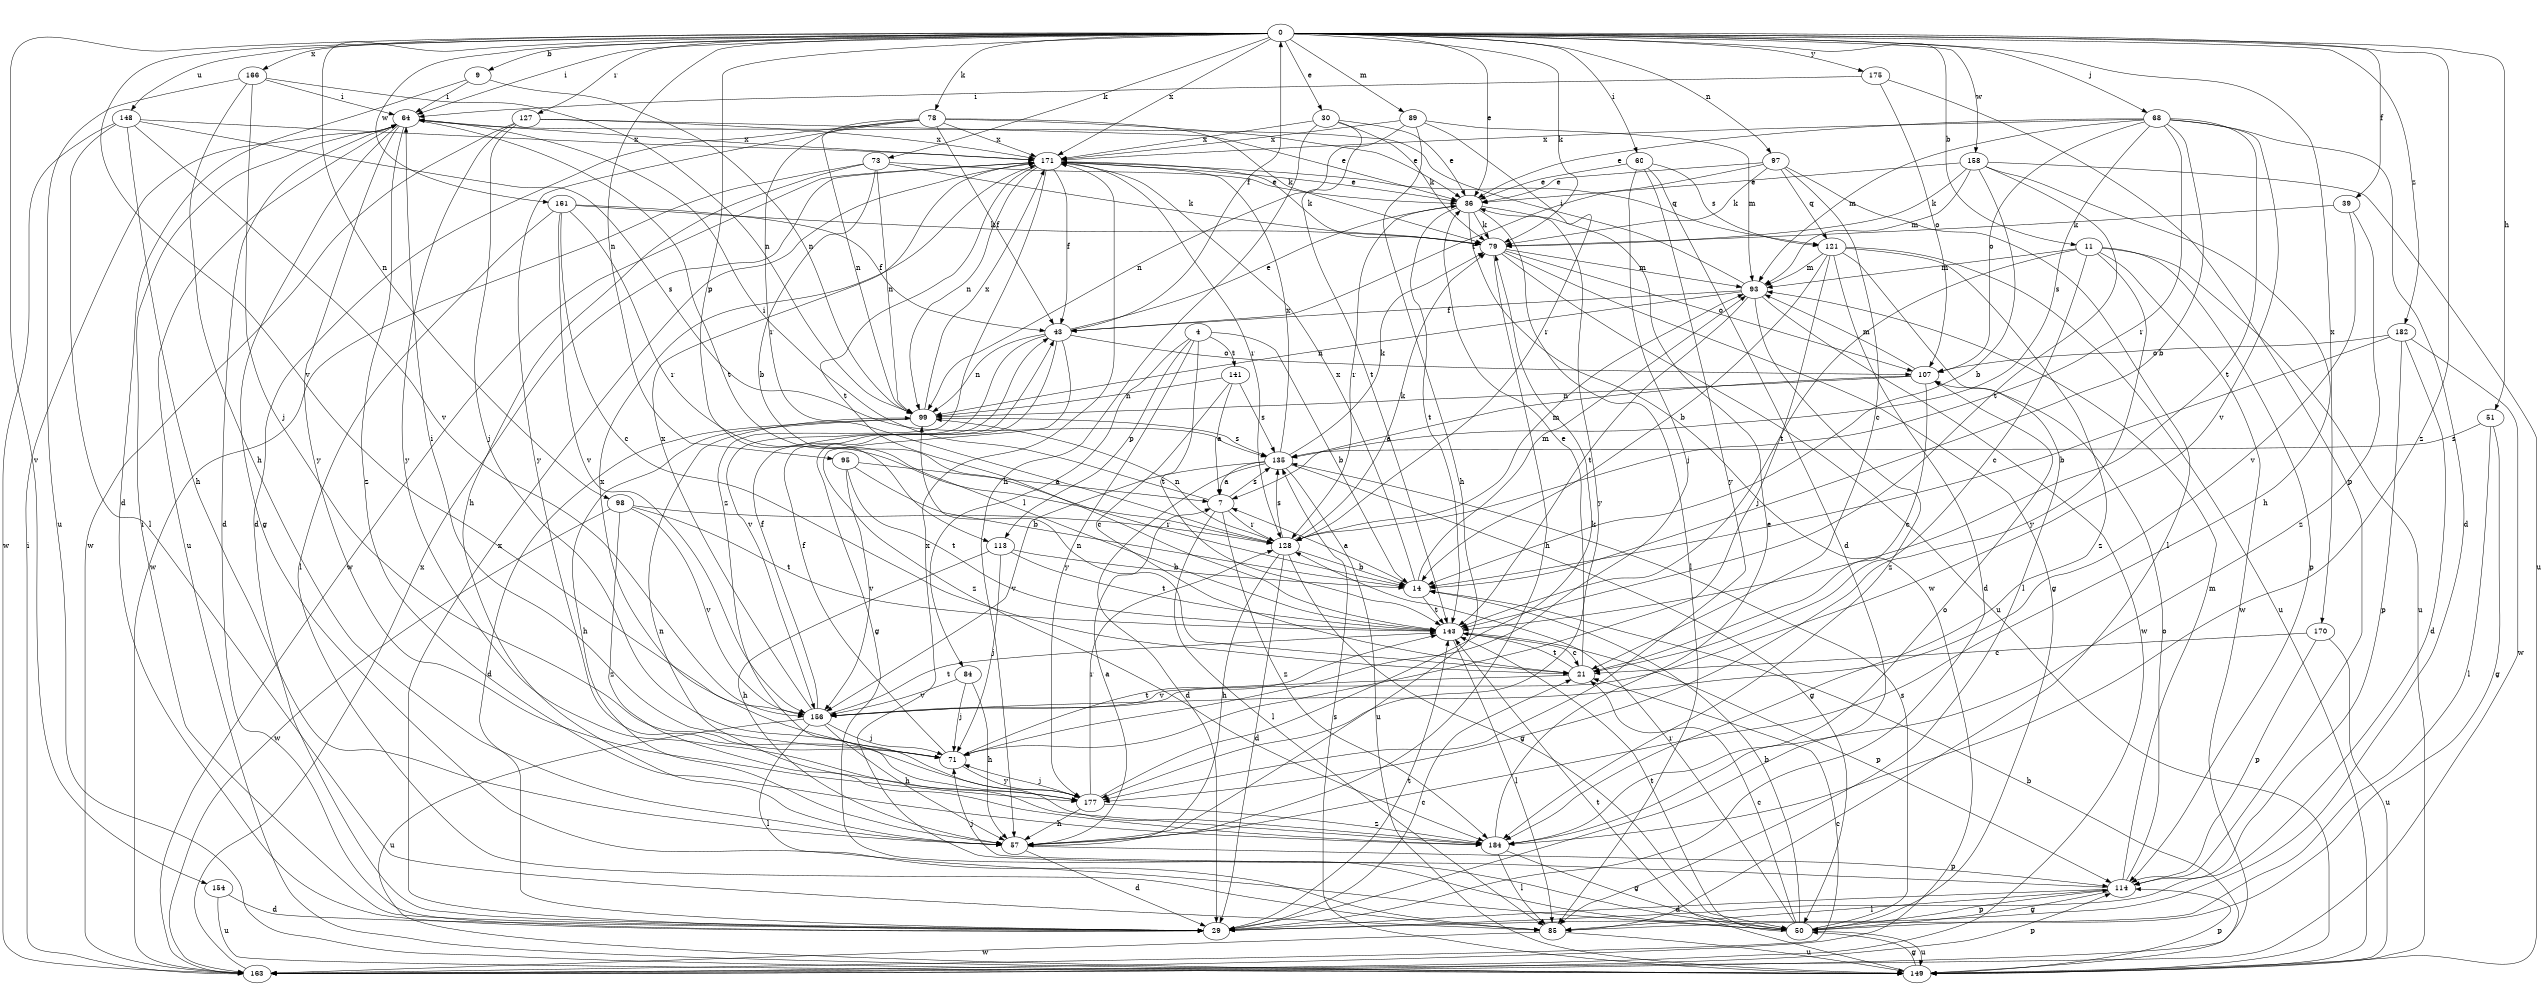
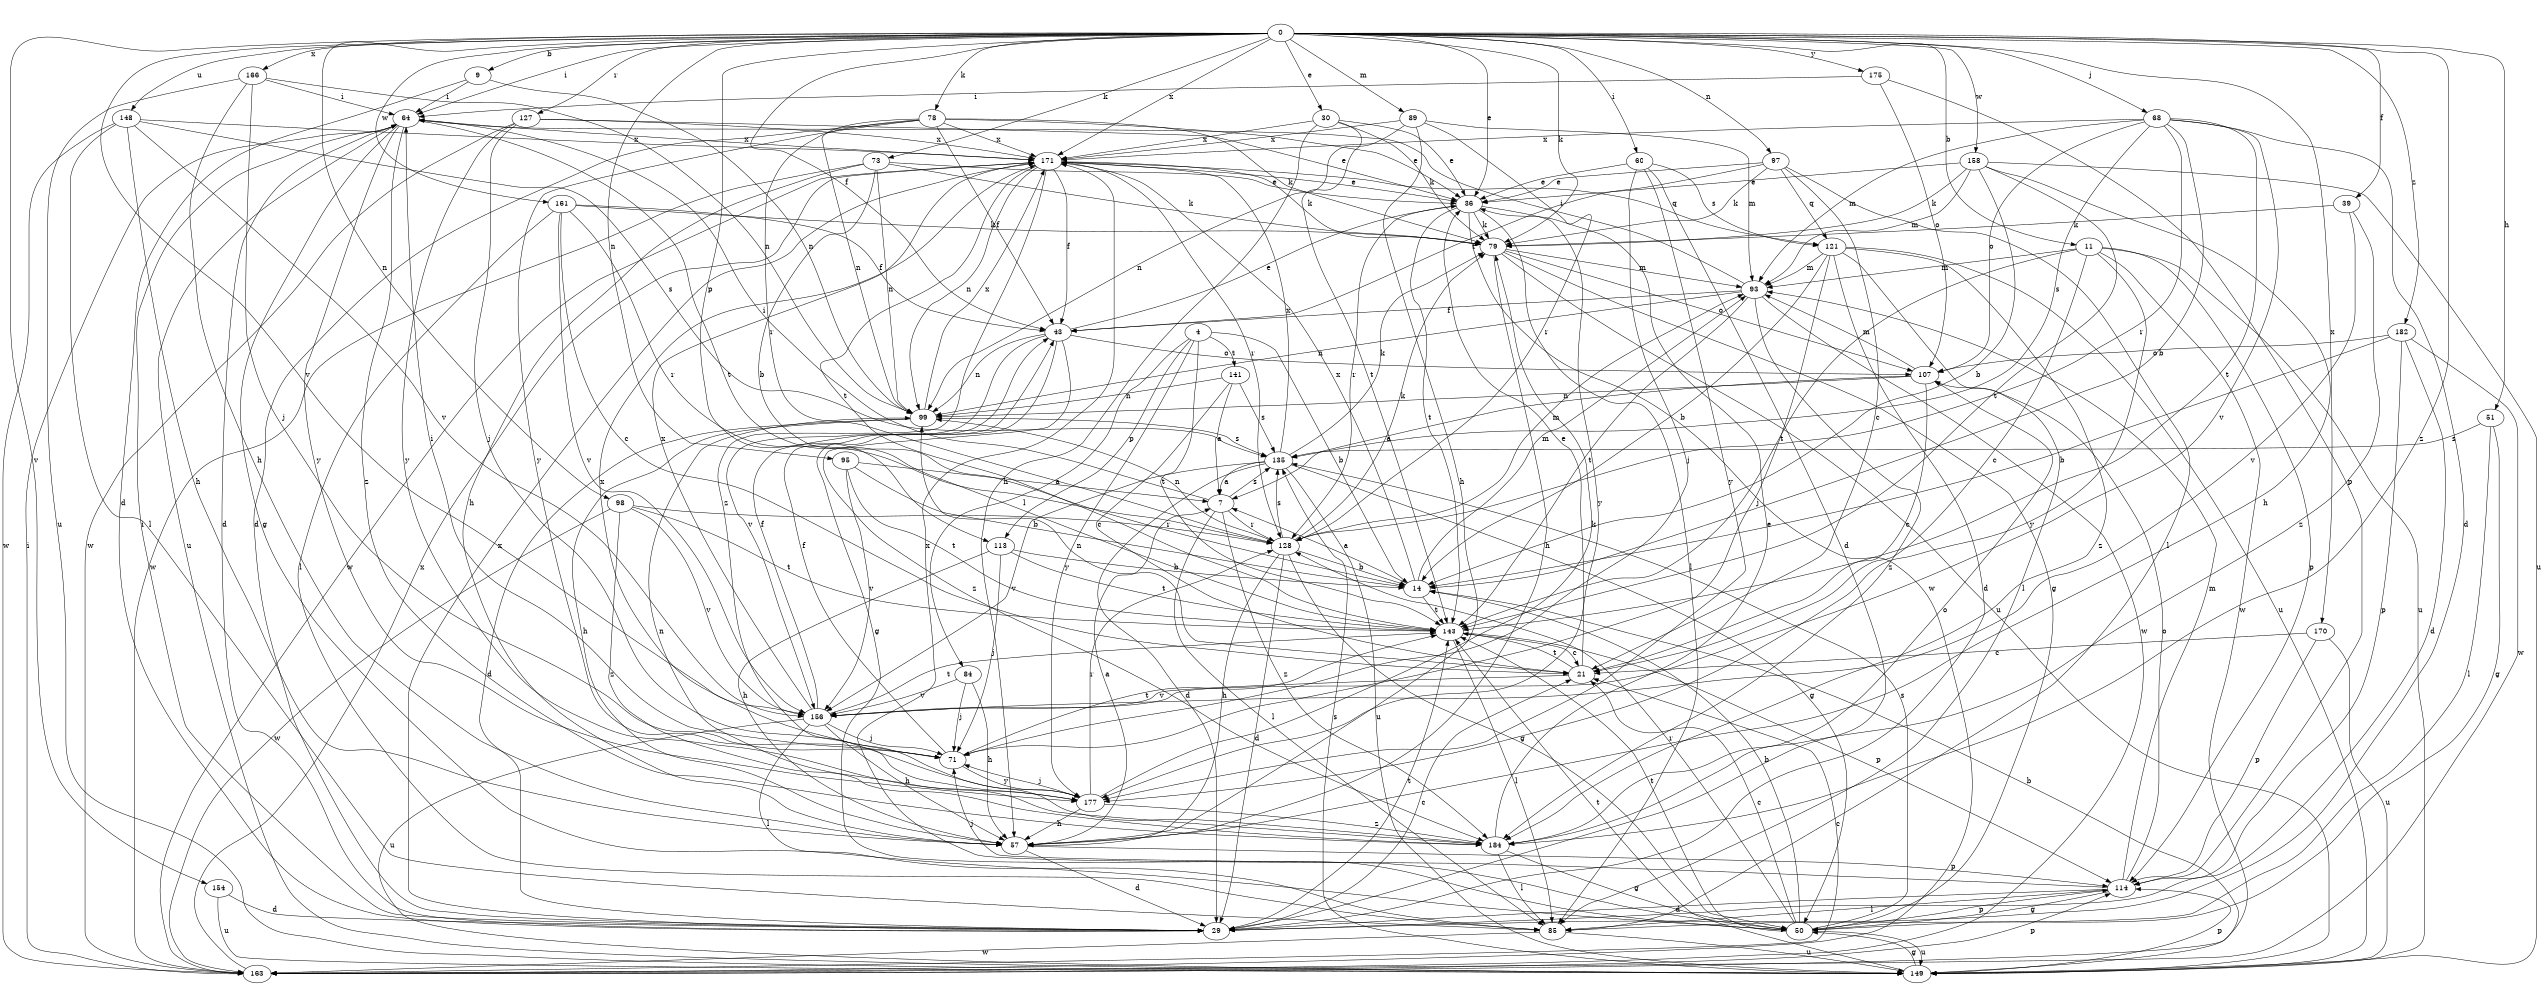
(1809, 131) -> none
(1225, 210) -> (820, 78)
